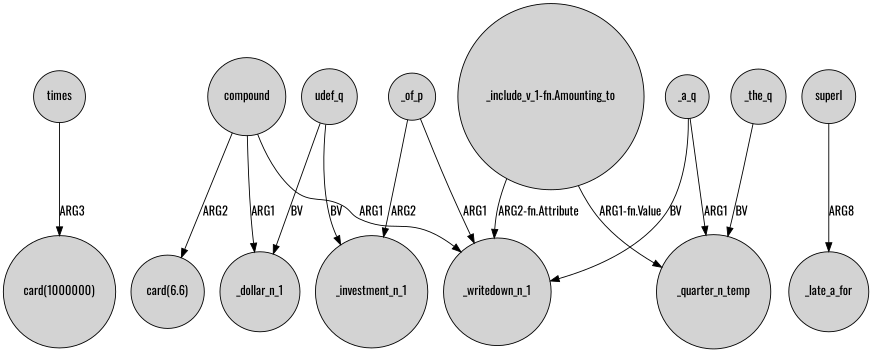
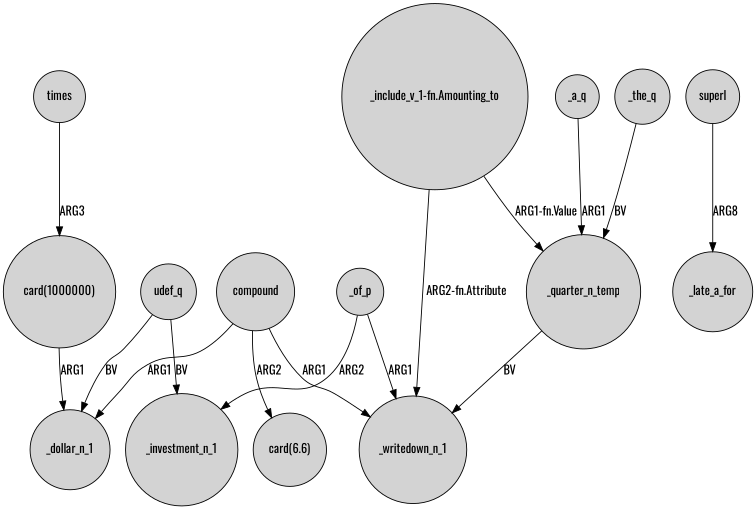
(657, 224) -> (500, 369)
none -> (60, 375)
